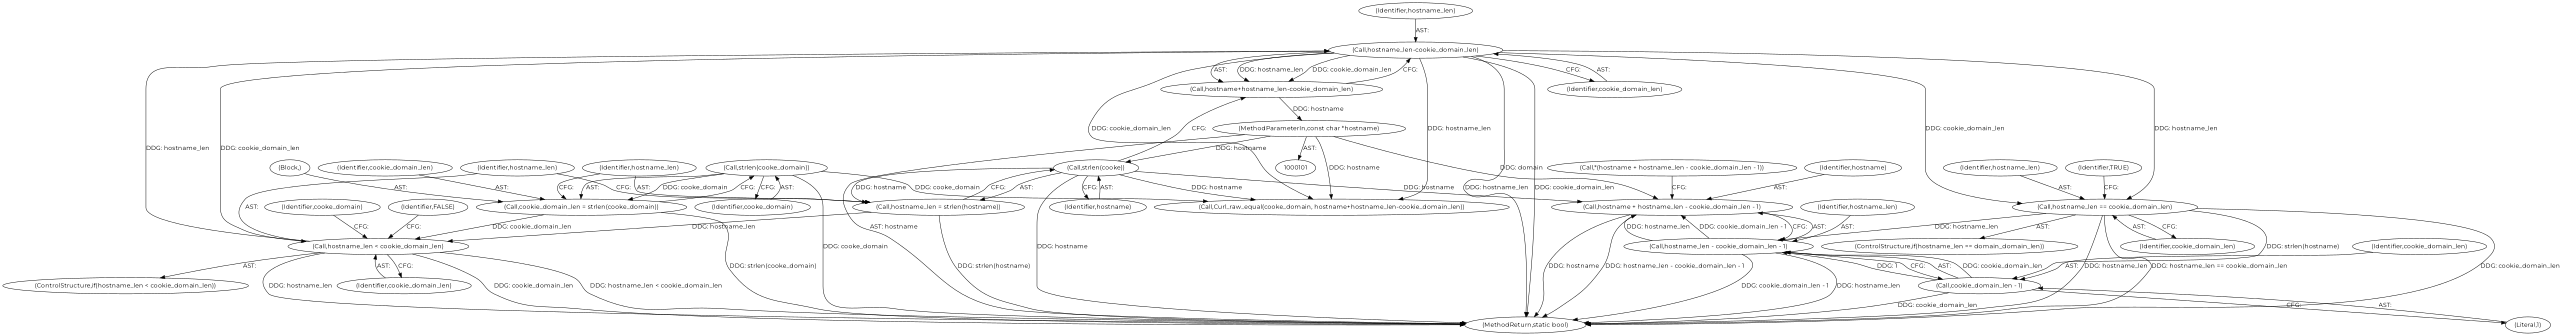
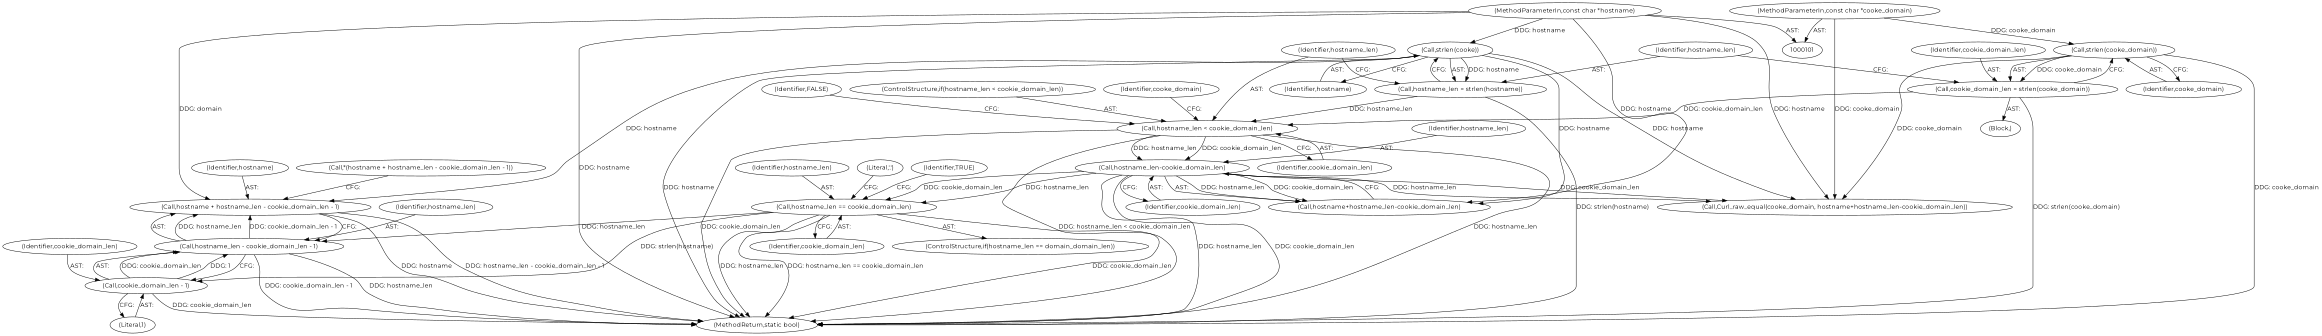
none -> (1835, 11)
(1289, 107) -> (1679, 142)
(1200, 129) -> (1585, 129)
none -> (880, 168)
(401, 191) -> (2007, 107)
(894, 227) -> (605, 168)
(242, 263) -> (1089, 109)
